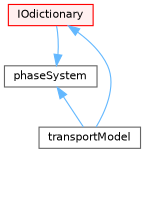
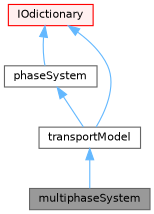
(58, 40) -> (43, 51)
none -> (90, 199)
